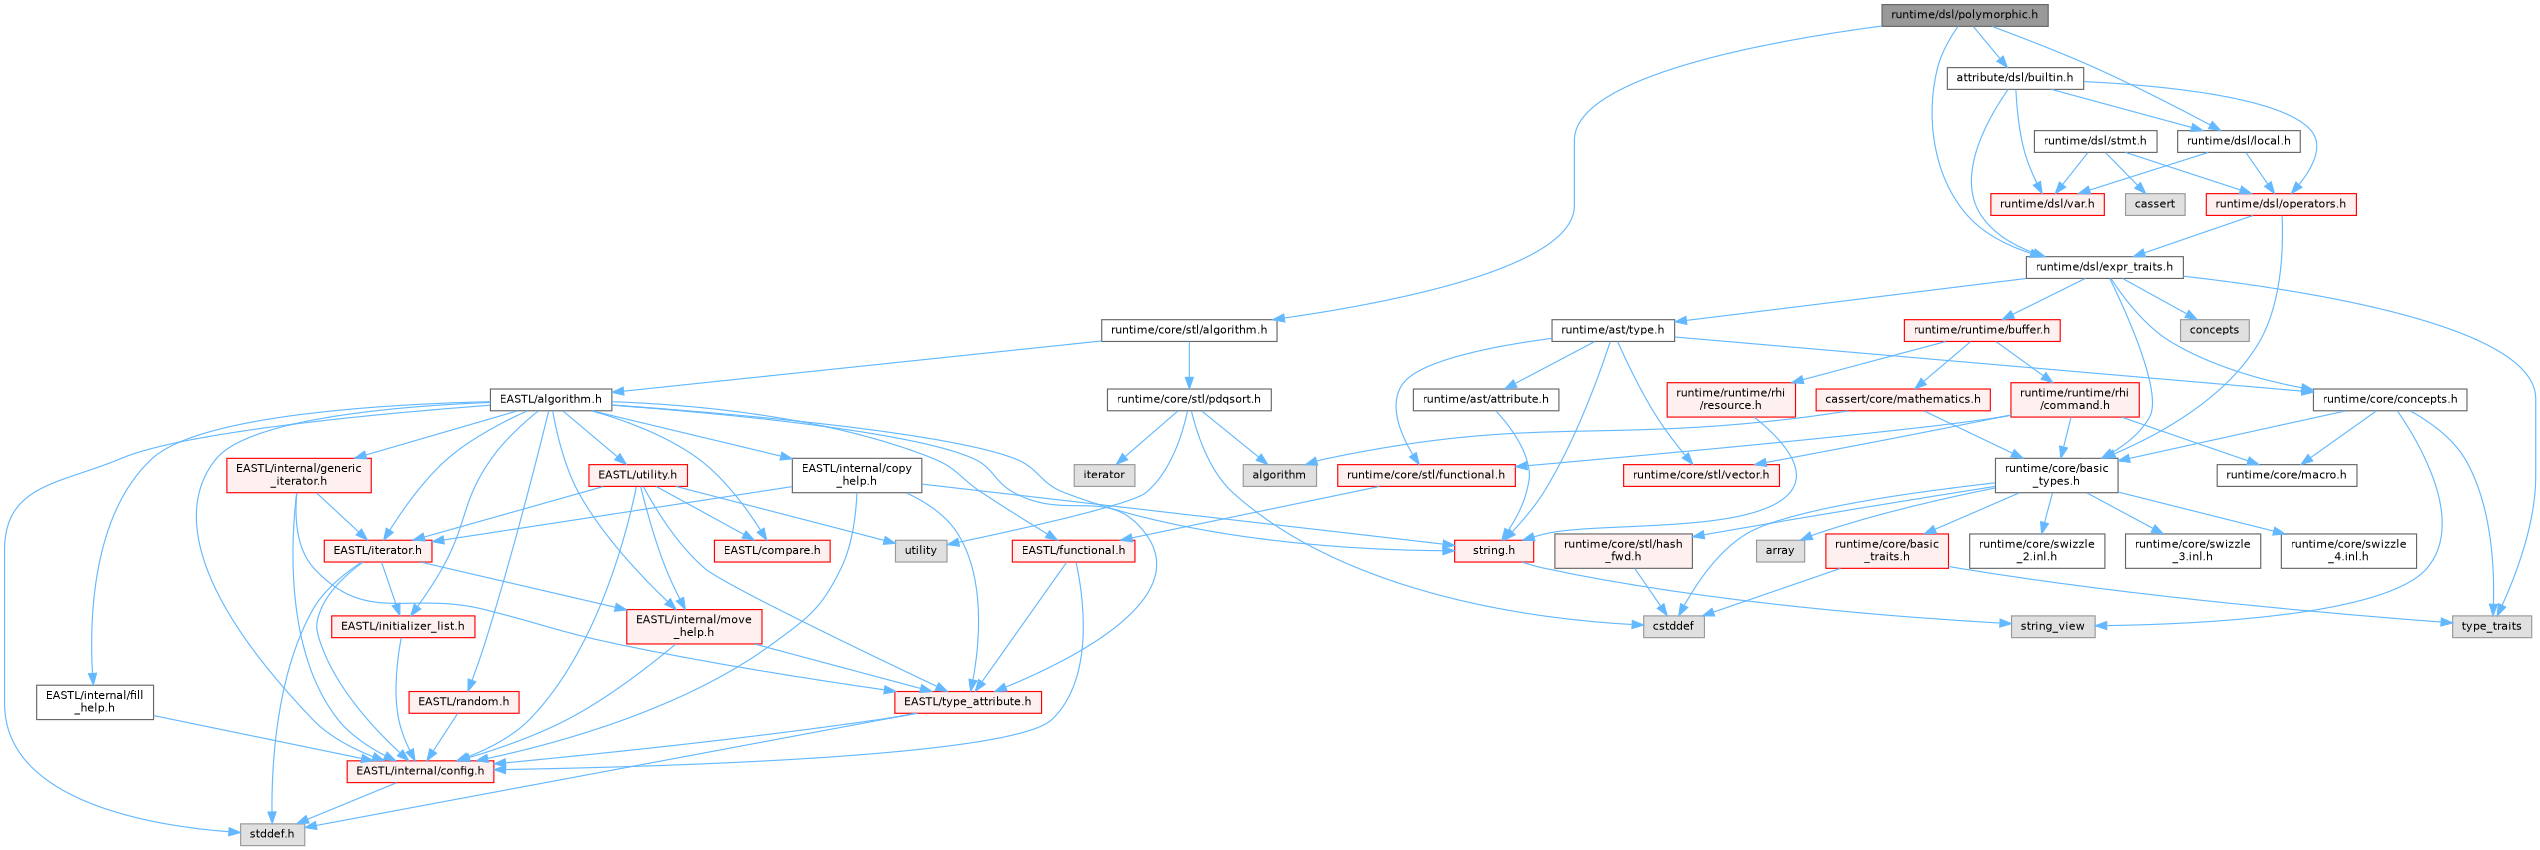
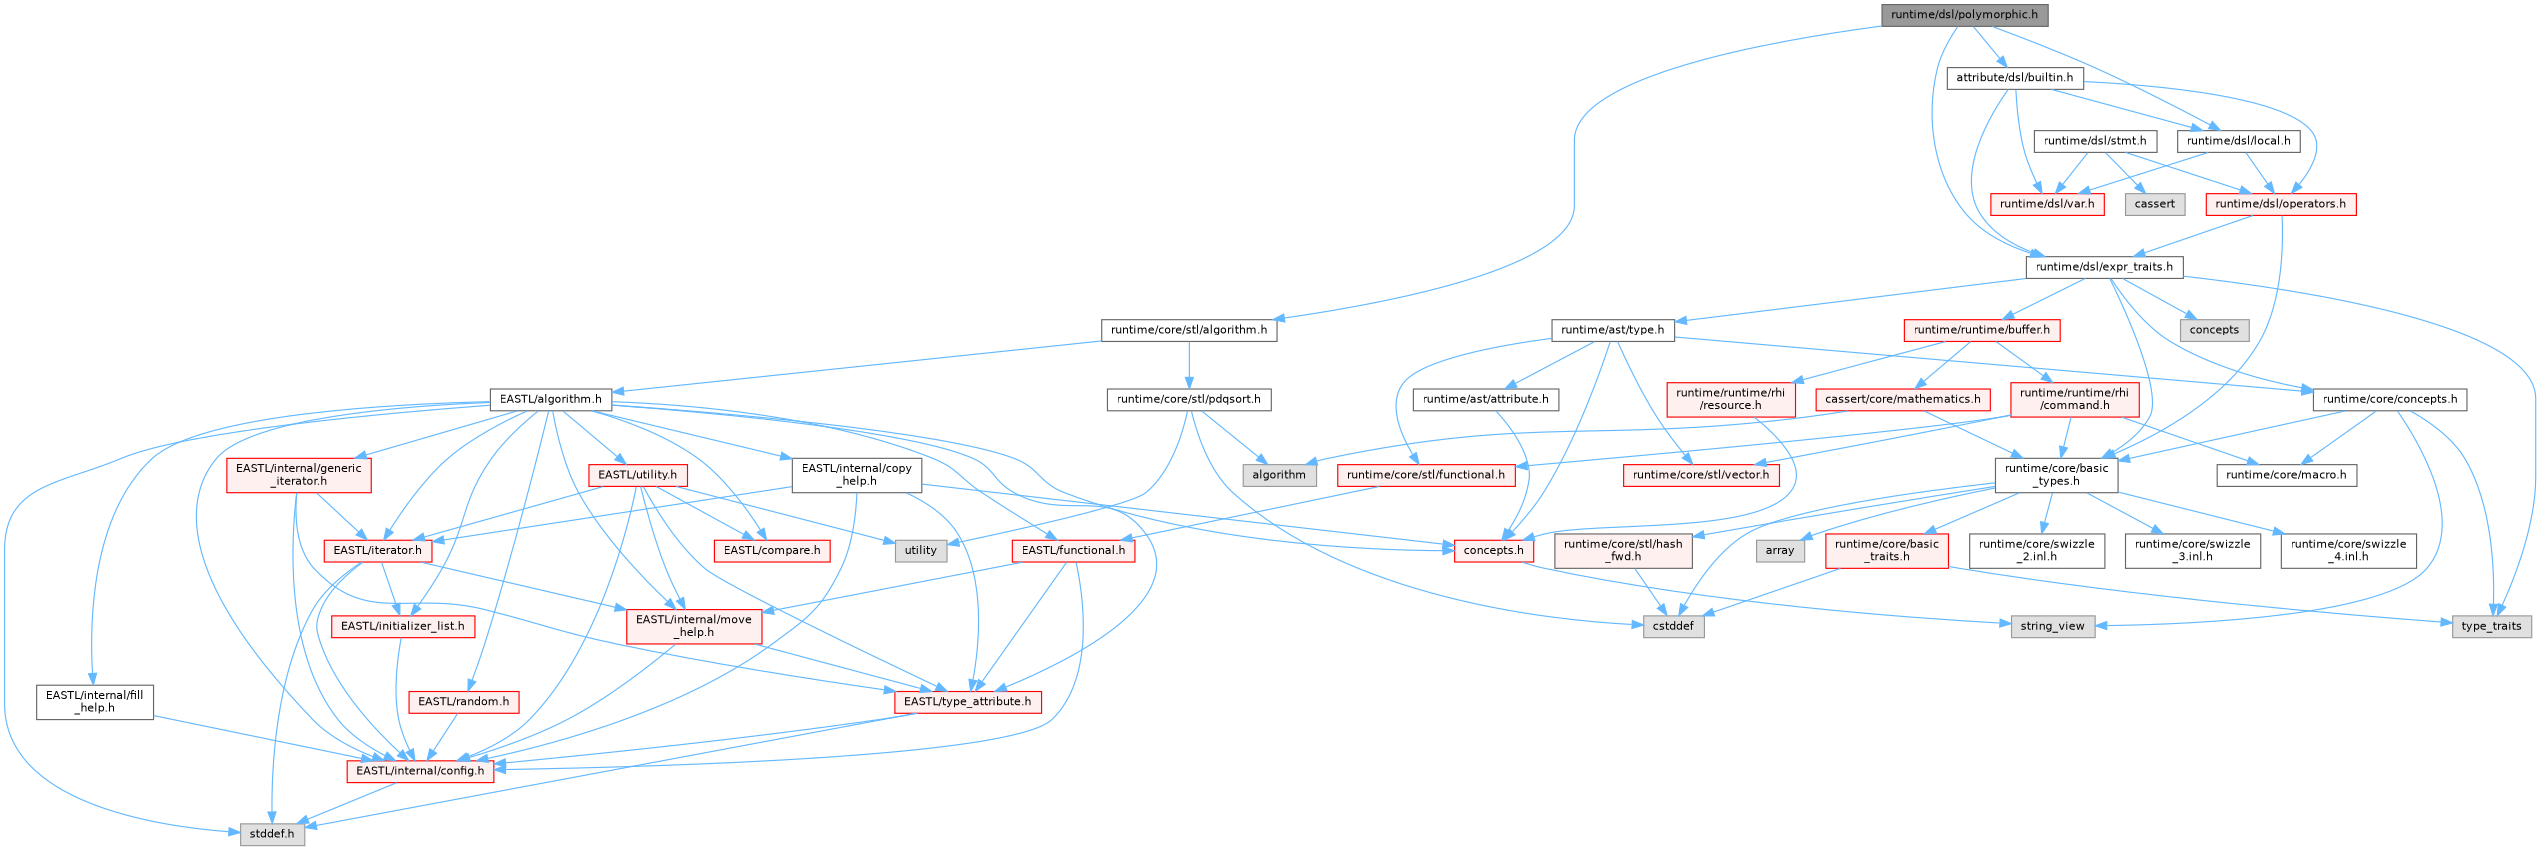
(1105, 476) -> none
(1494, 551) -> (1494, 551)
none -> (898, 586)
